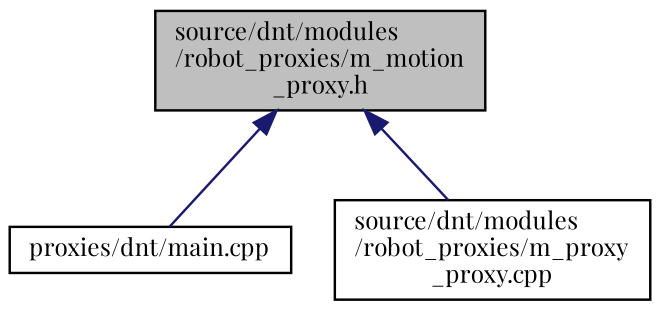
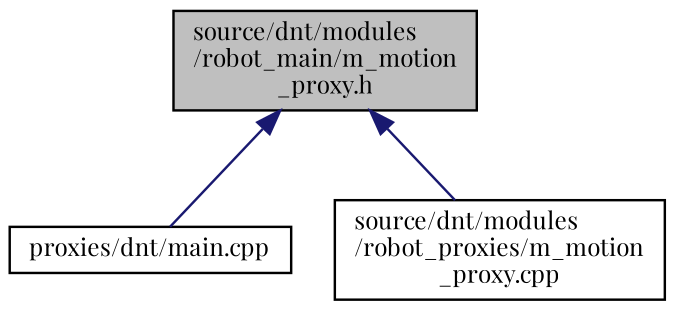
(320, 61) -> (325, 61)
(493, 250) -> (500, 250)
